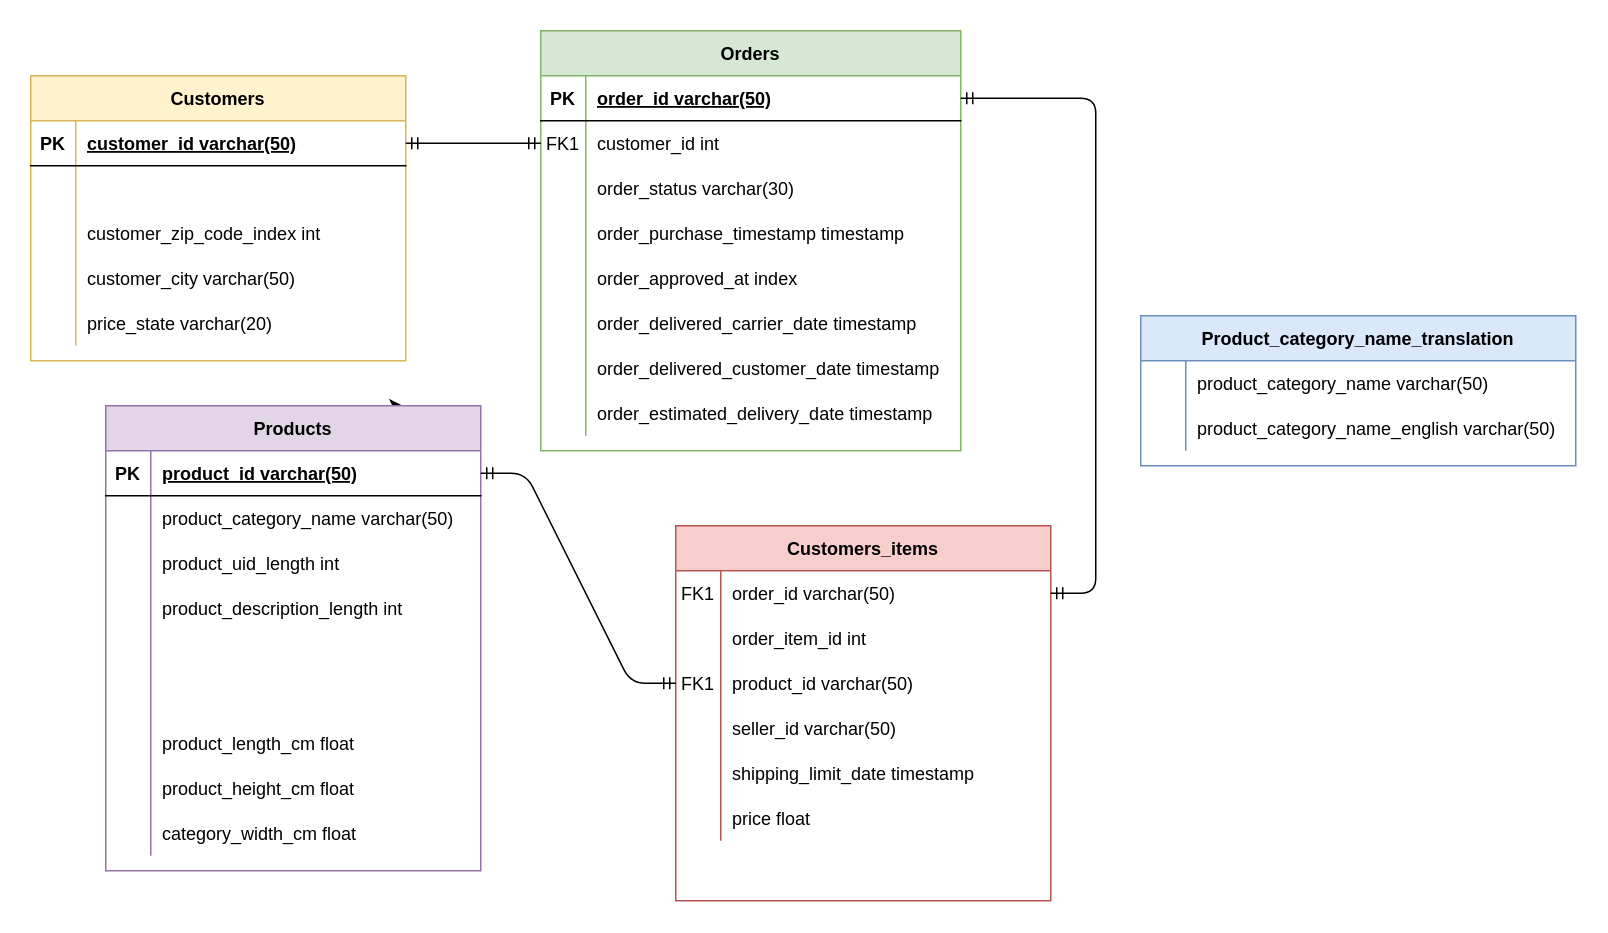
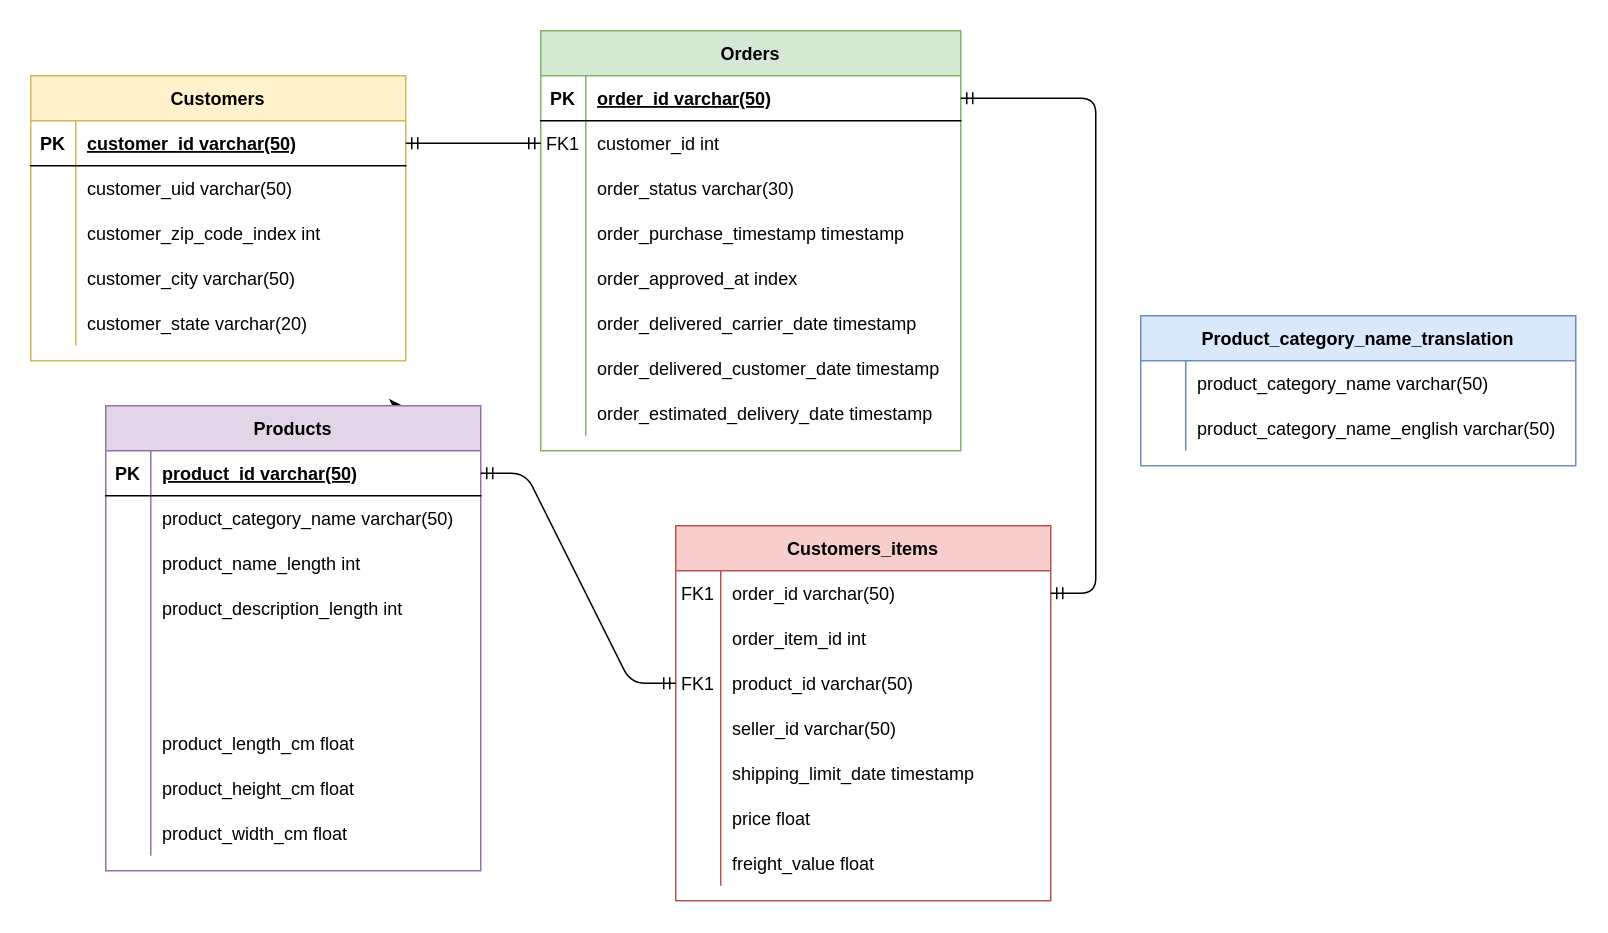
none -> (241, 188)
(198, 324) -> (216, 324)
(264, 564) -> (271, 564)
(271, 834) -> (266, 834)
none -> (886, 863)
